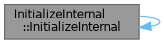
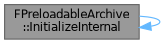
(72, 22) -> (72, 22)
